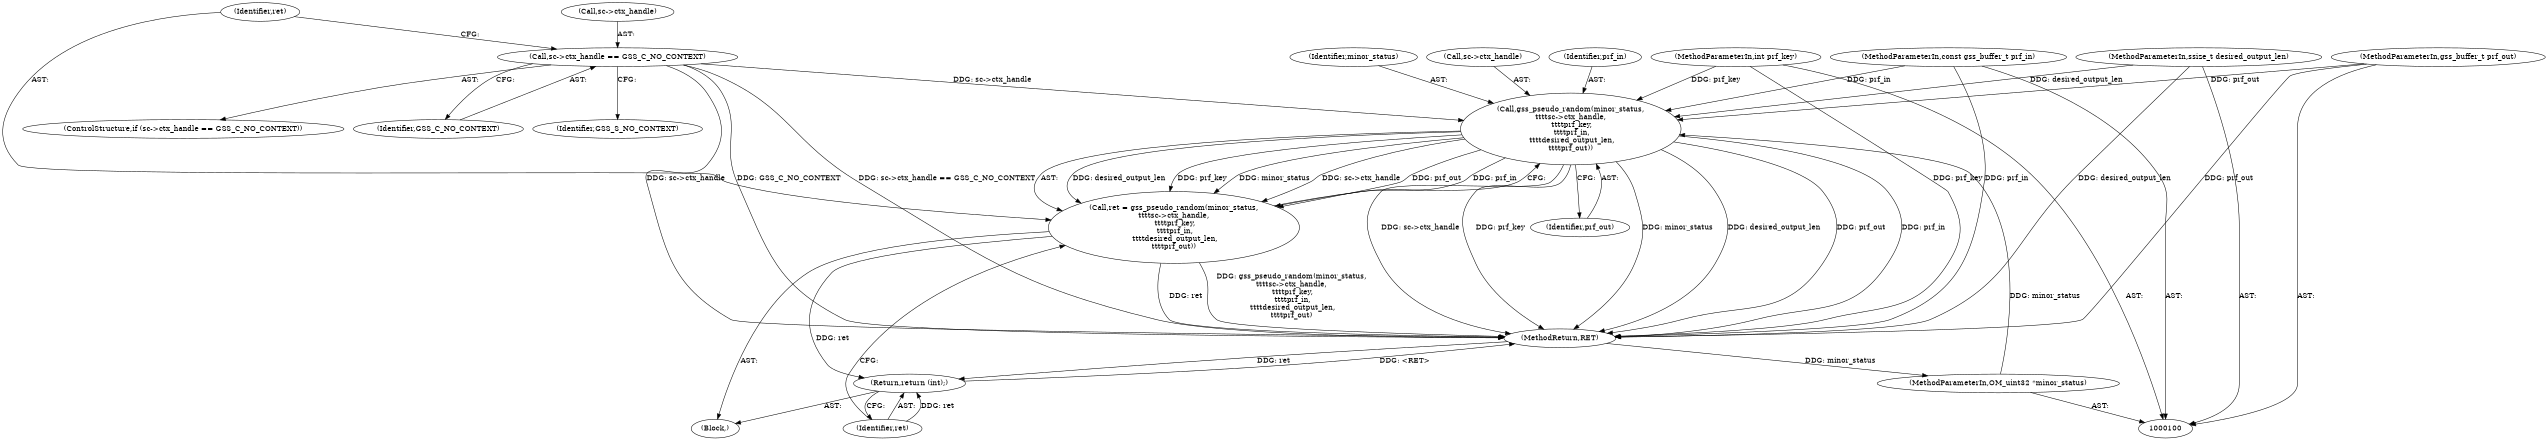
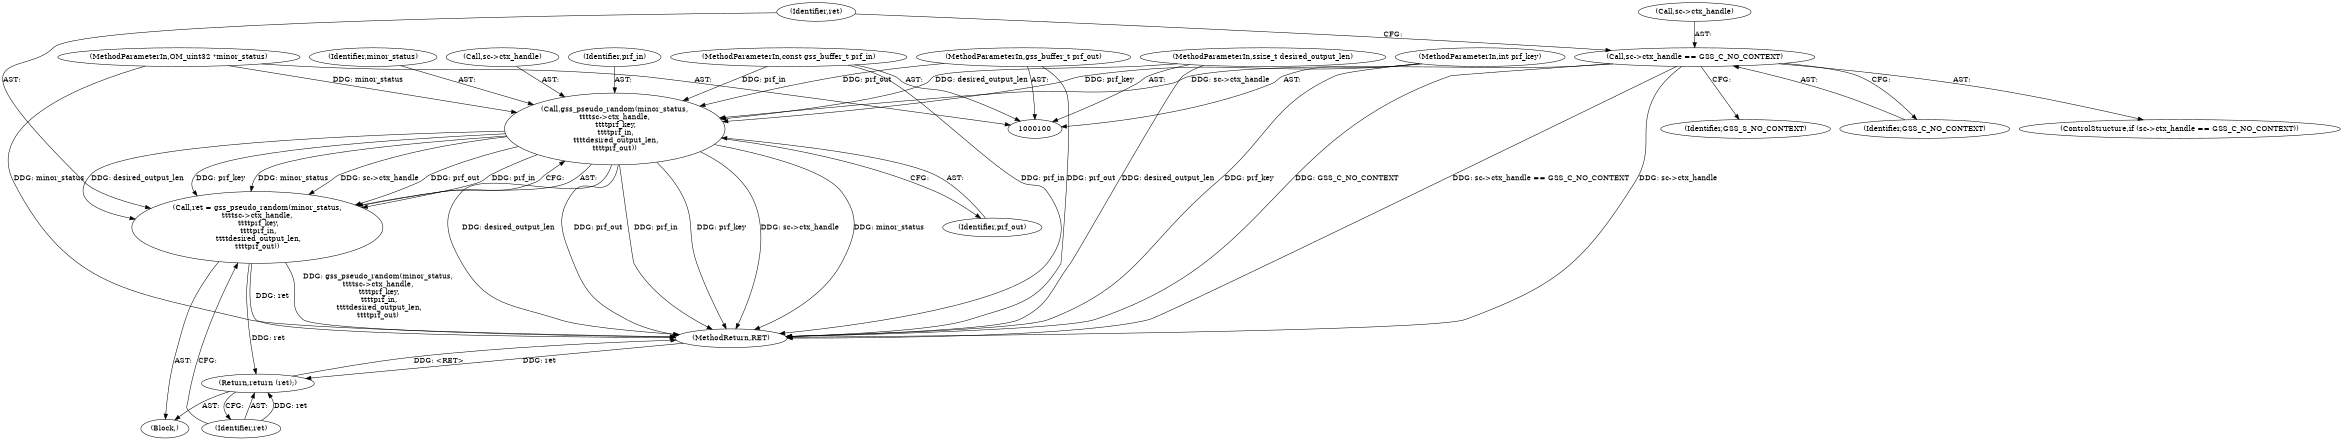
(1765, 359) -> (219, 313)
(910, 383) -> (258, 383)
